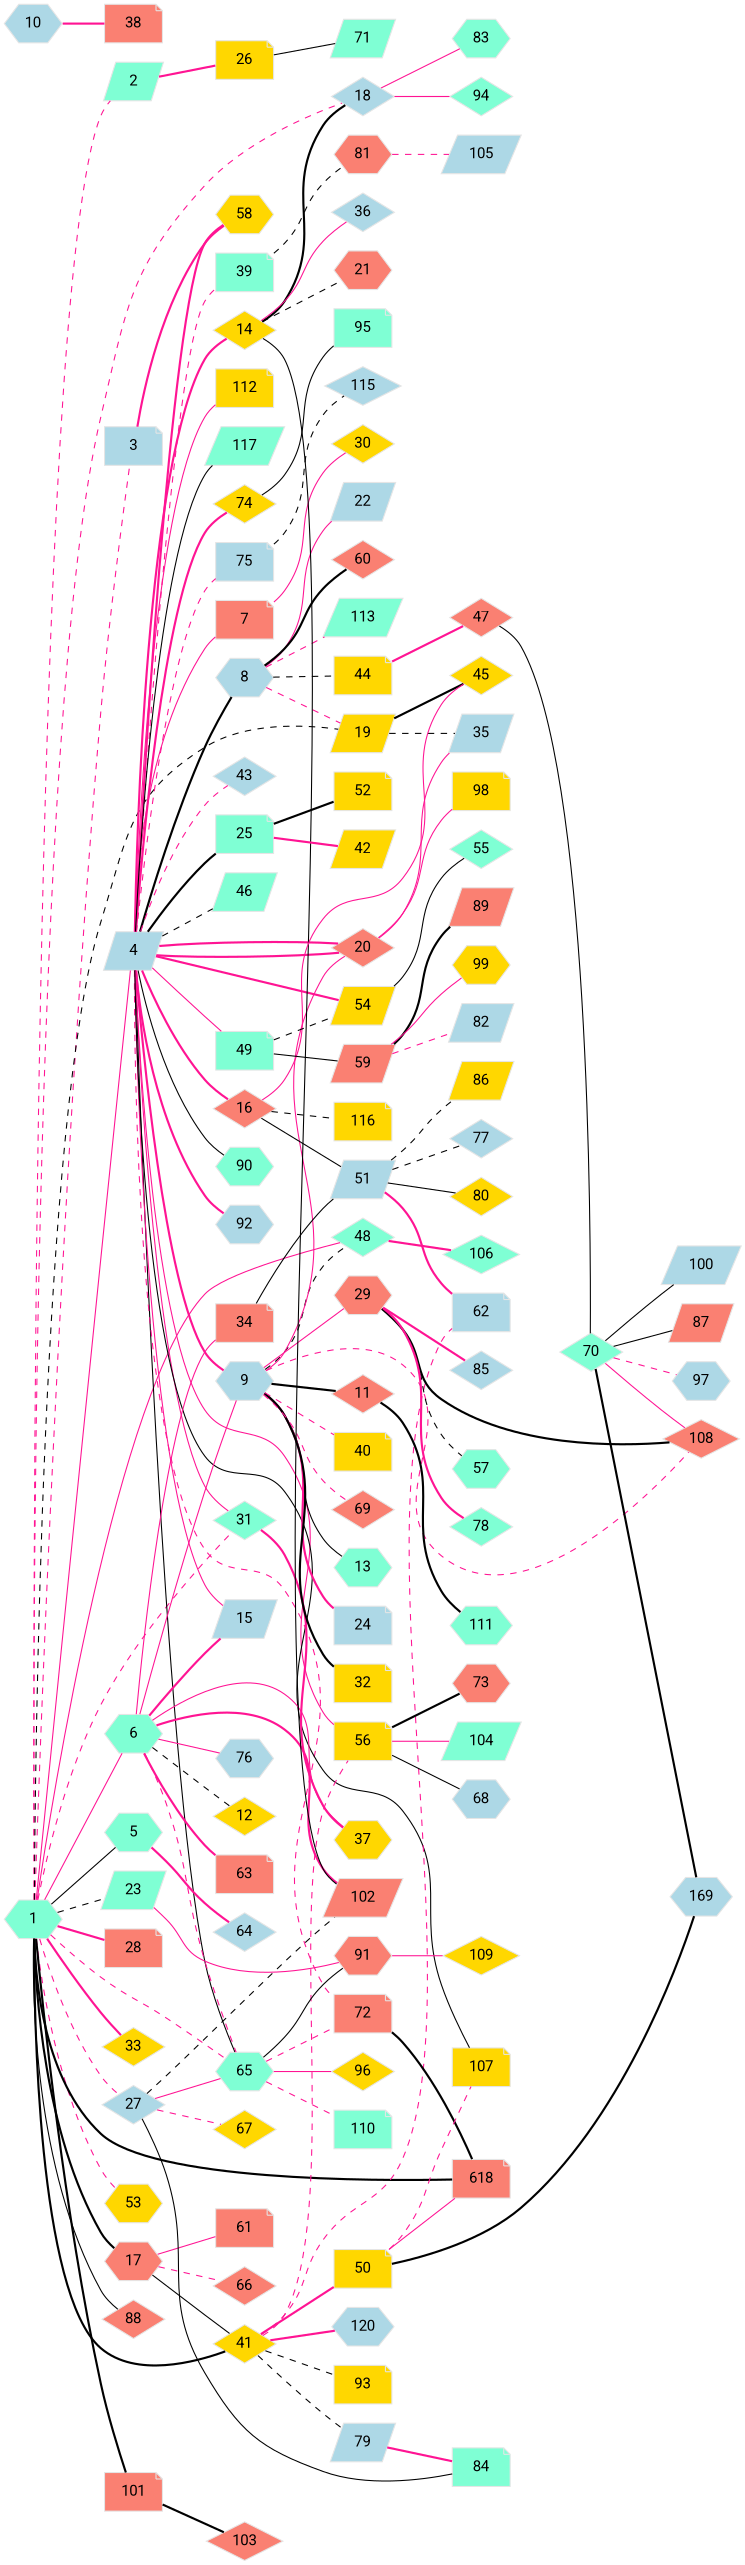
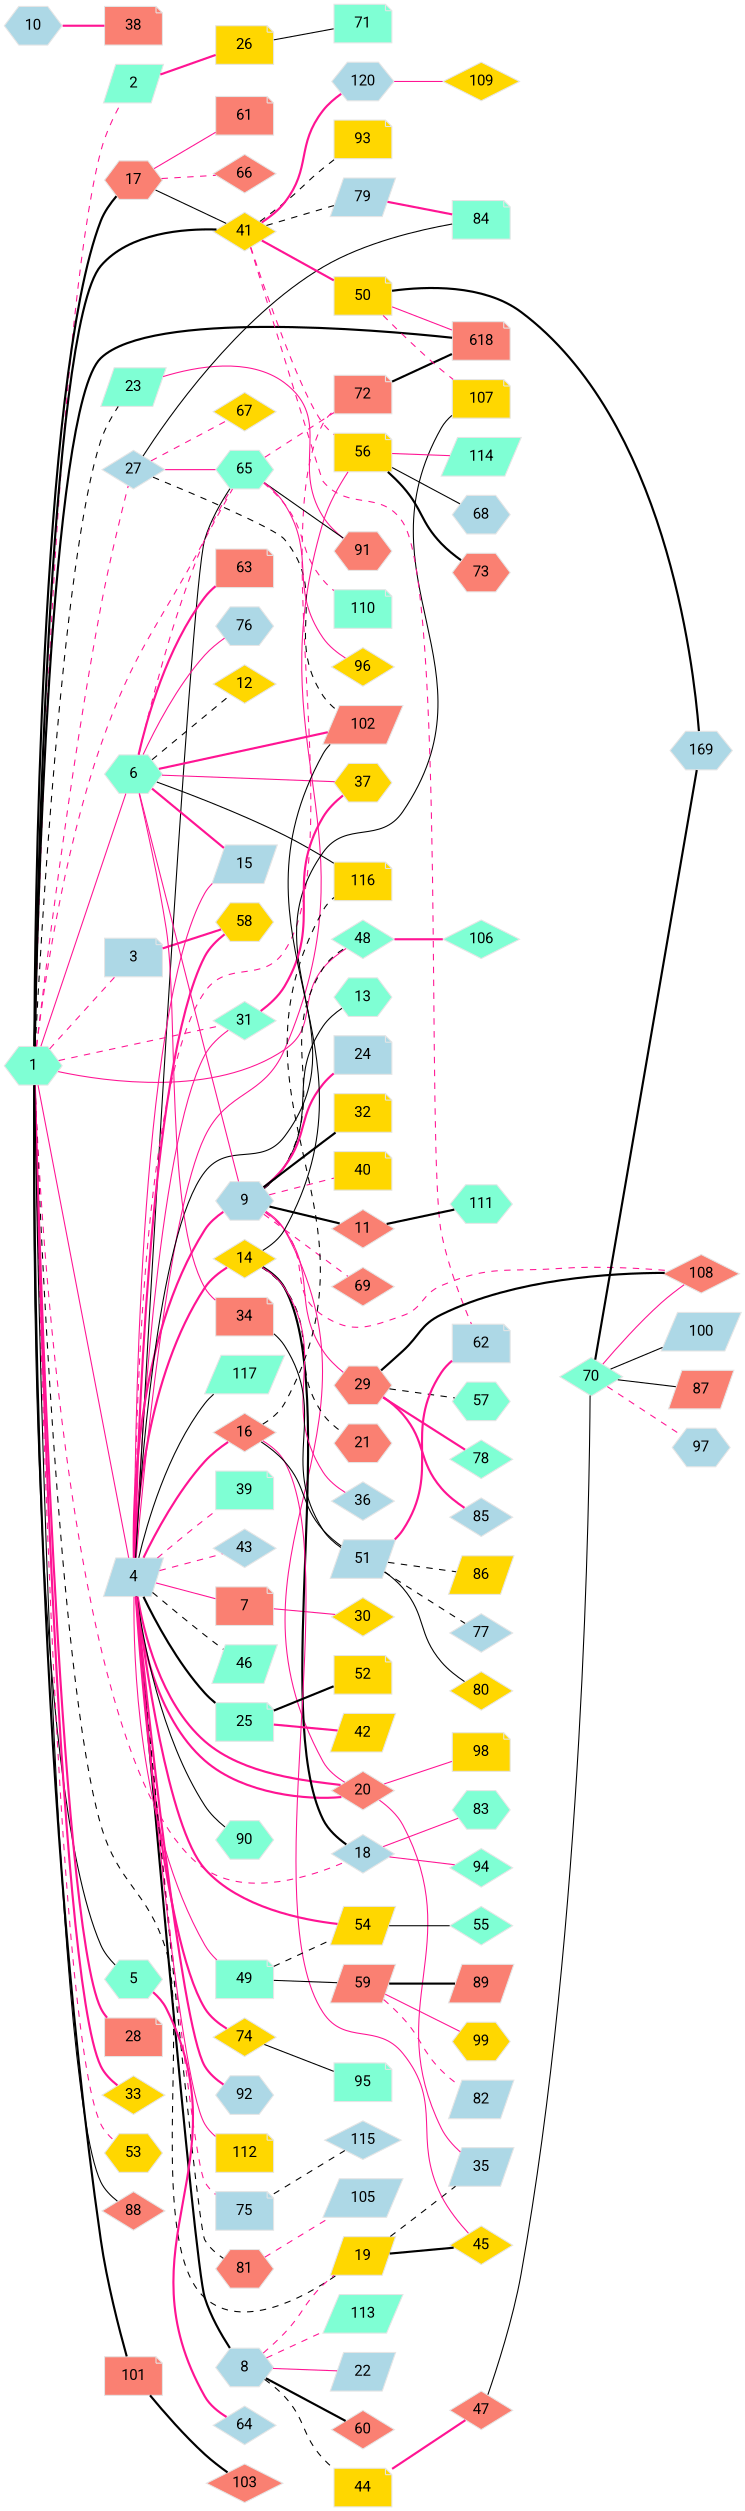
(363, 39) -> (363, 24)
(310, 201) -> (169, 1932)
none -> (247, 818)
(481, 1741) -> (481, 457)
(417, 1956) -> (418, 81)
